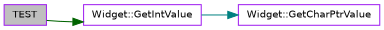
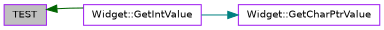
(60, 21) -> (70, 8)
